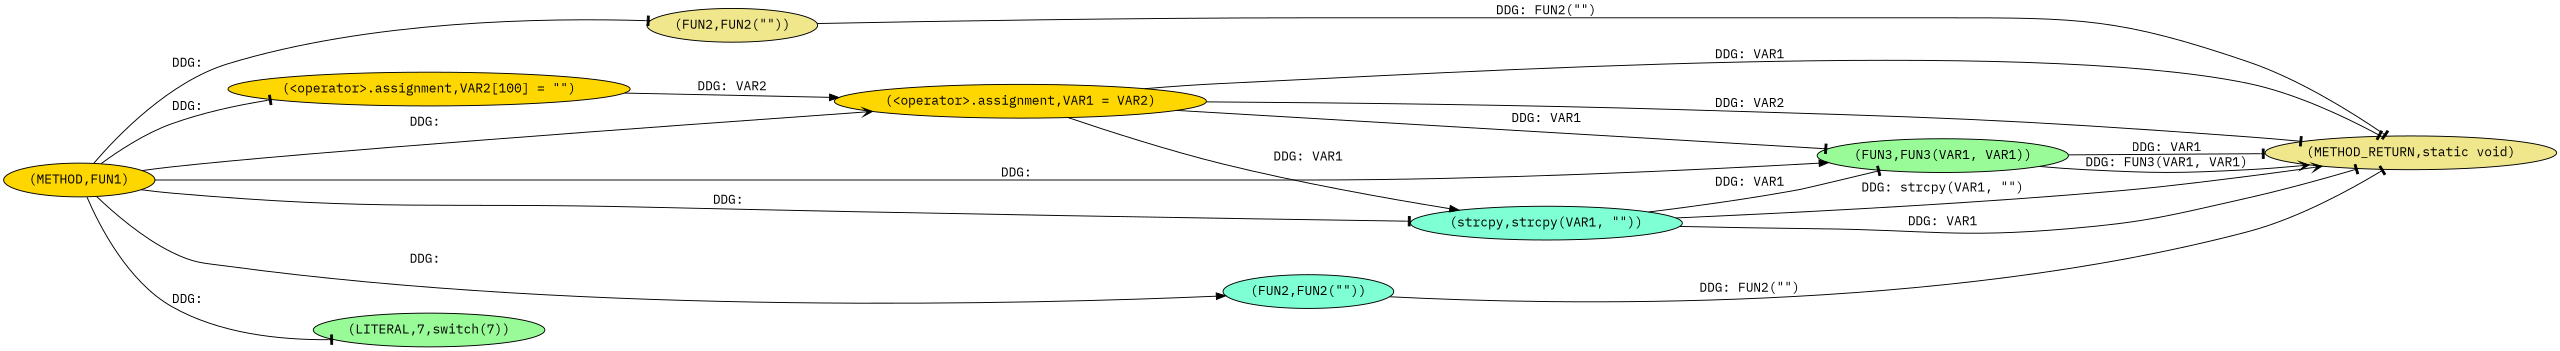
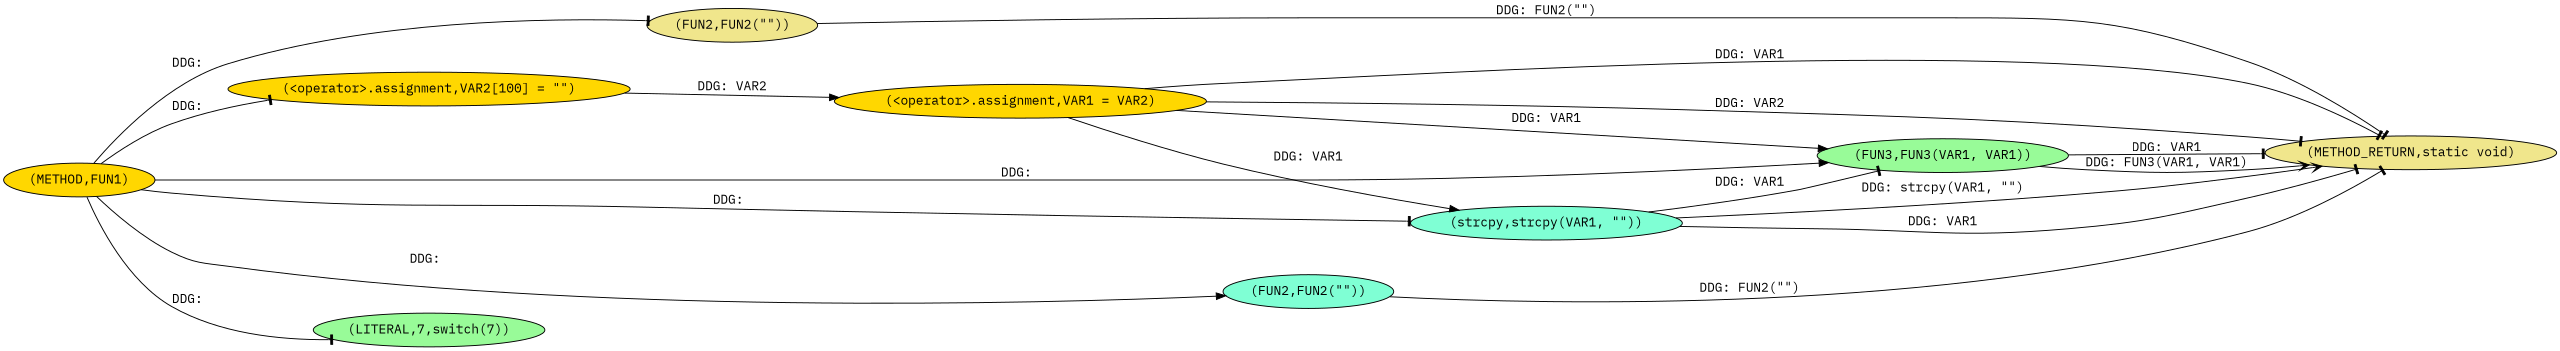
(1500, 130) -> (1500, 130)
(502, 139) -> none
